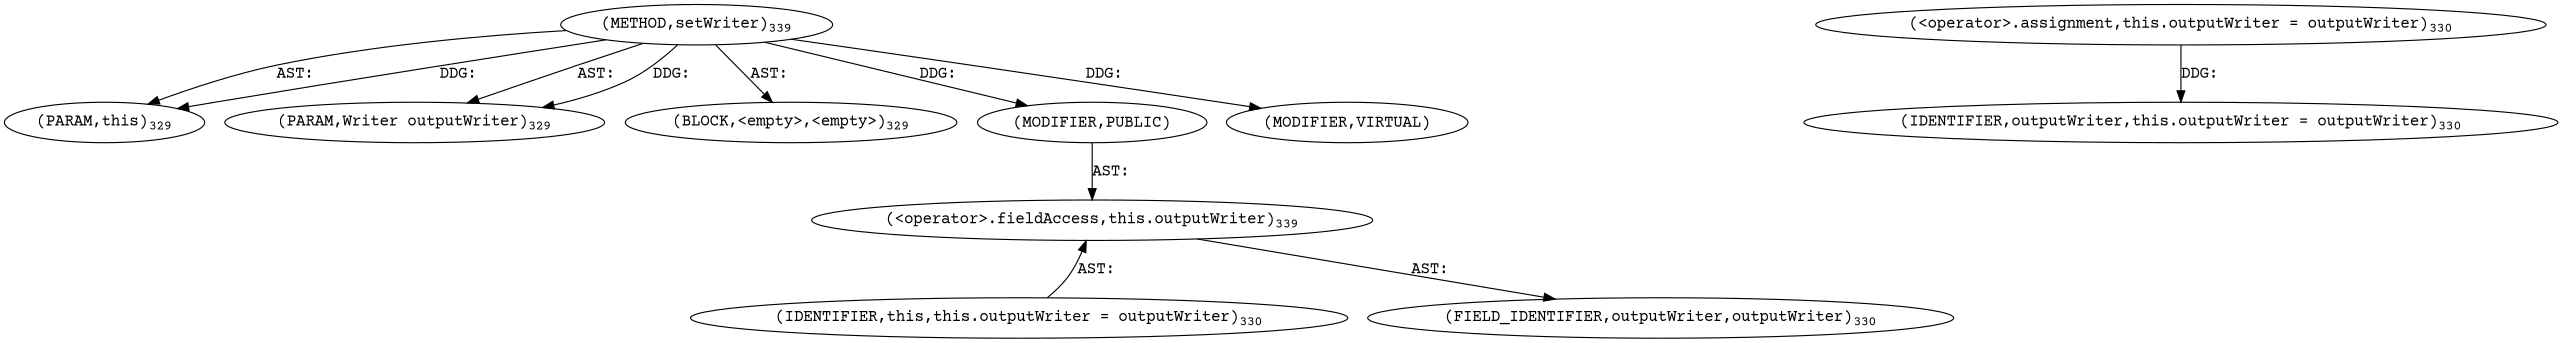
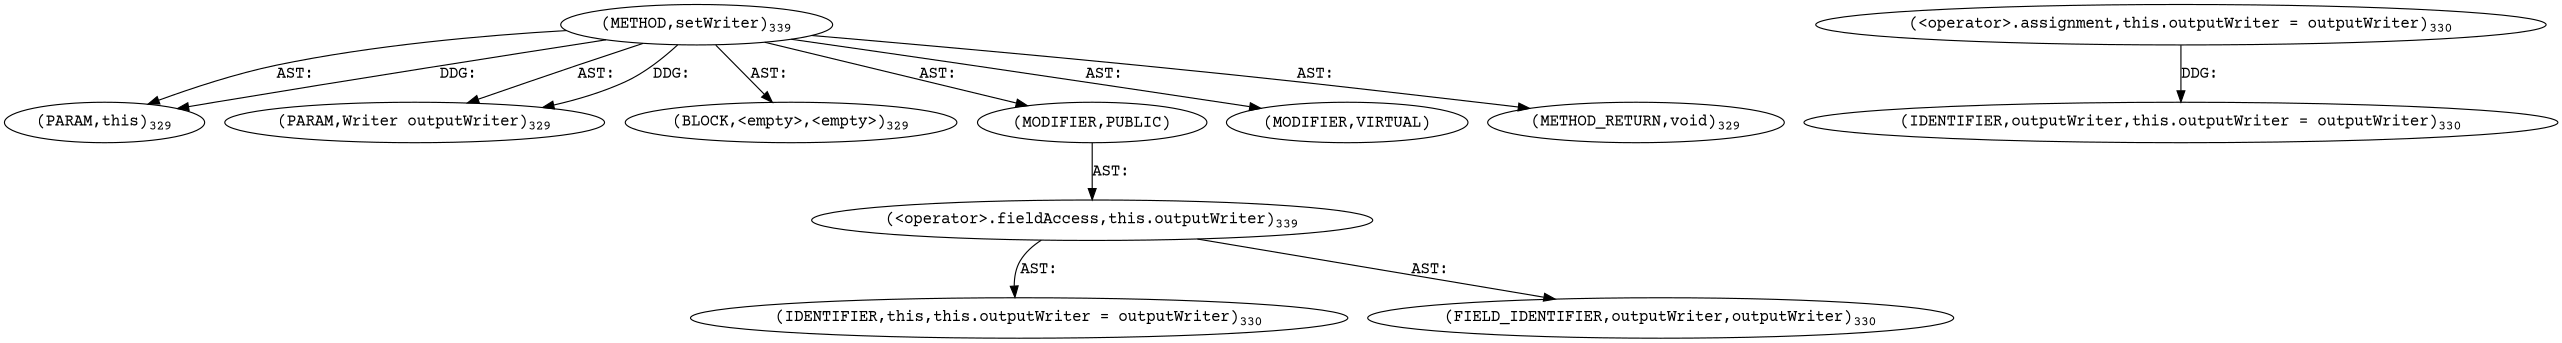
(943, 74) -> (943, 74)
(1109, 74) -> (1109, 74)
none -> (1636, 122)
(1068, 277) -> (1021, 259)
